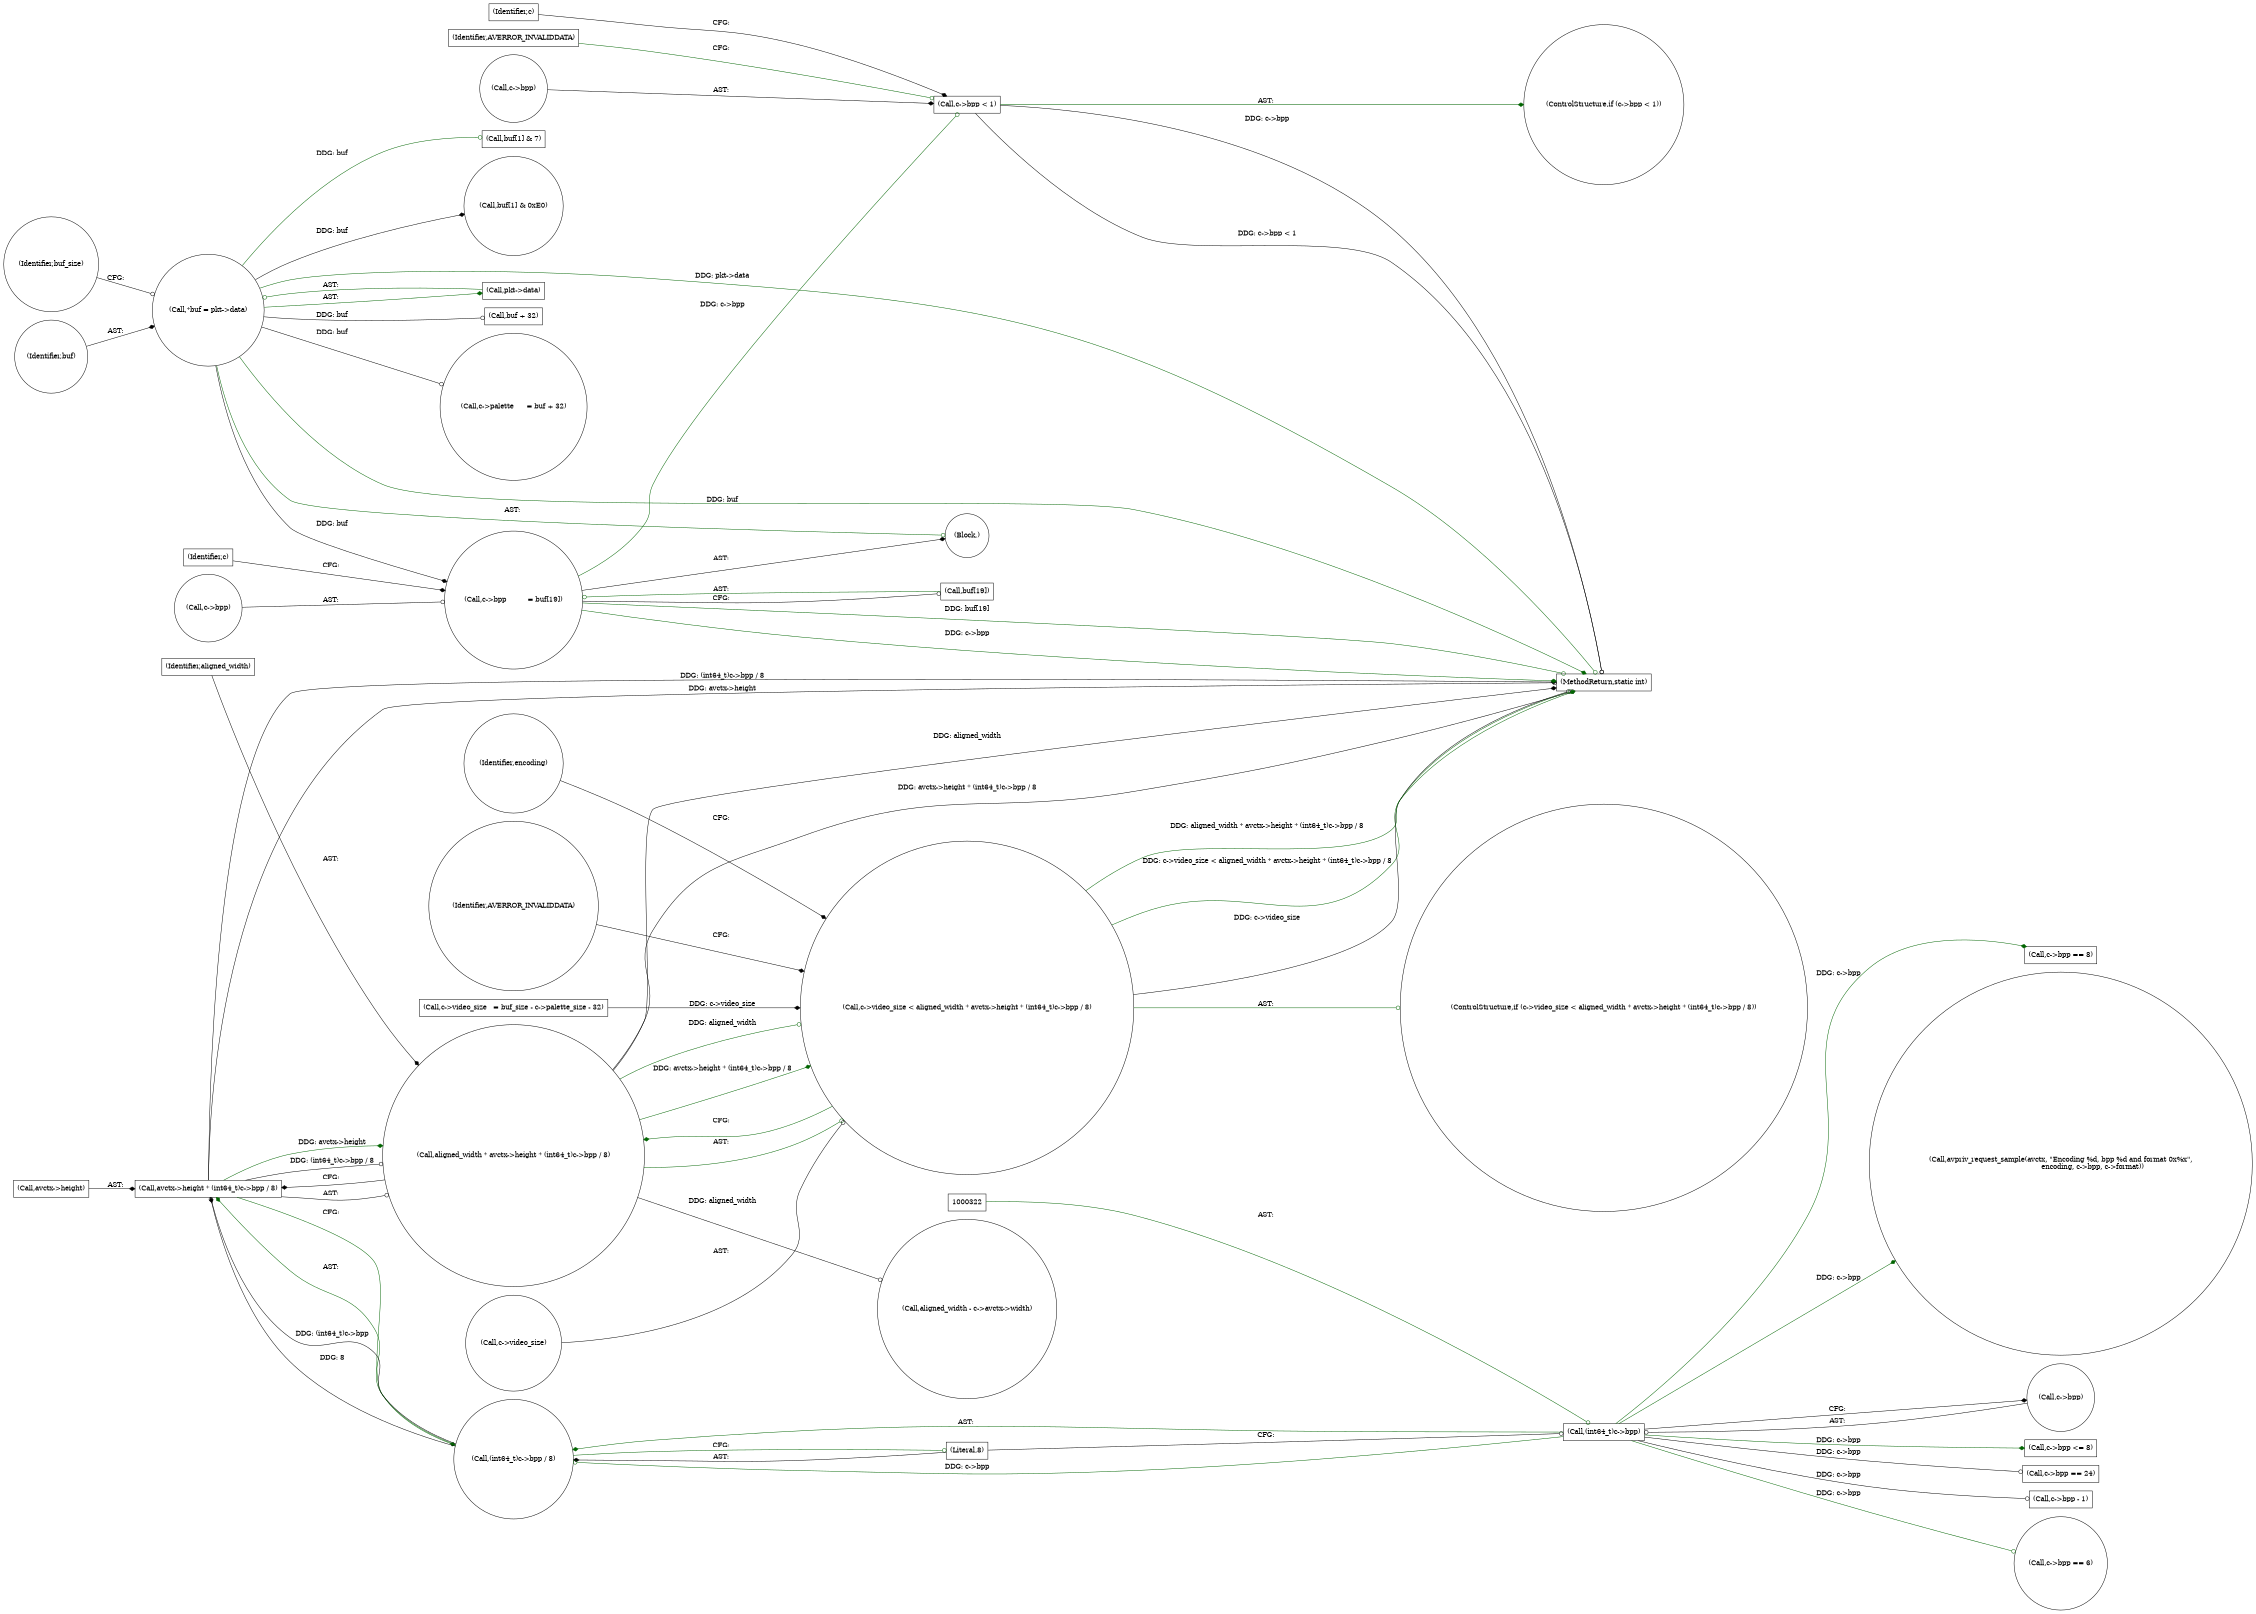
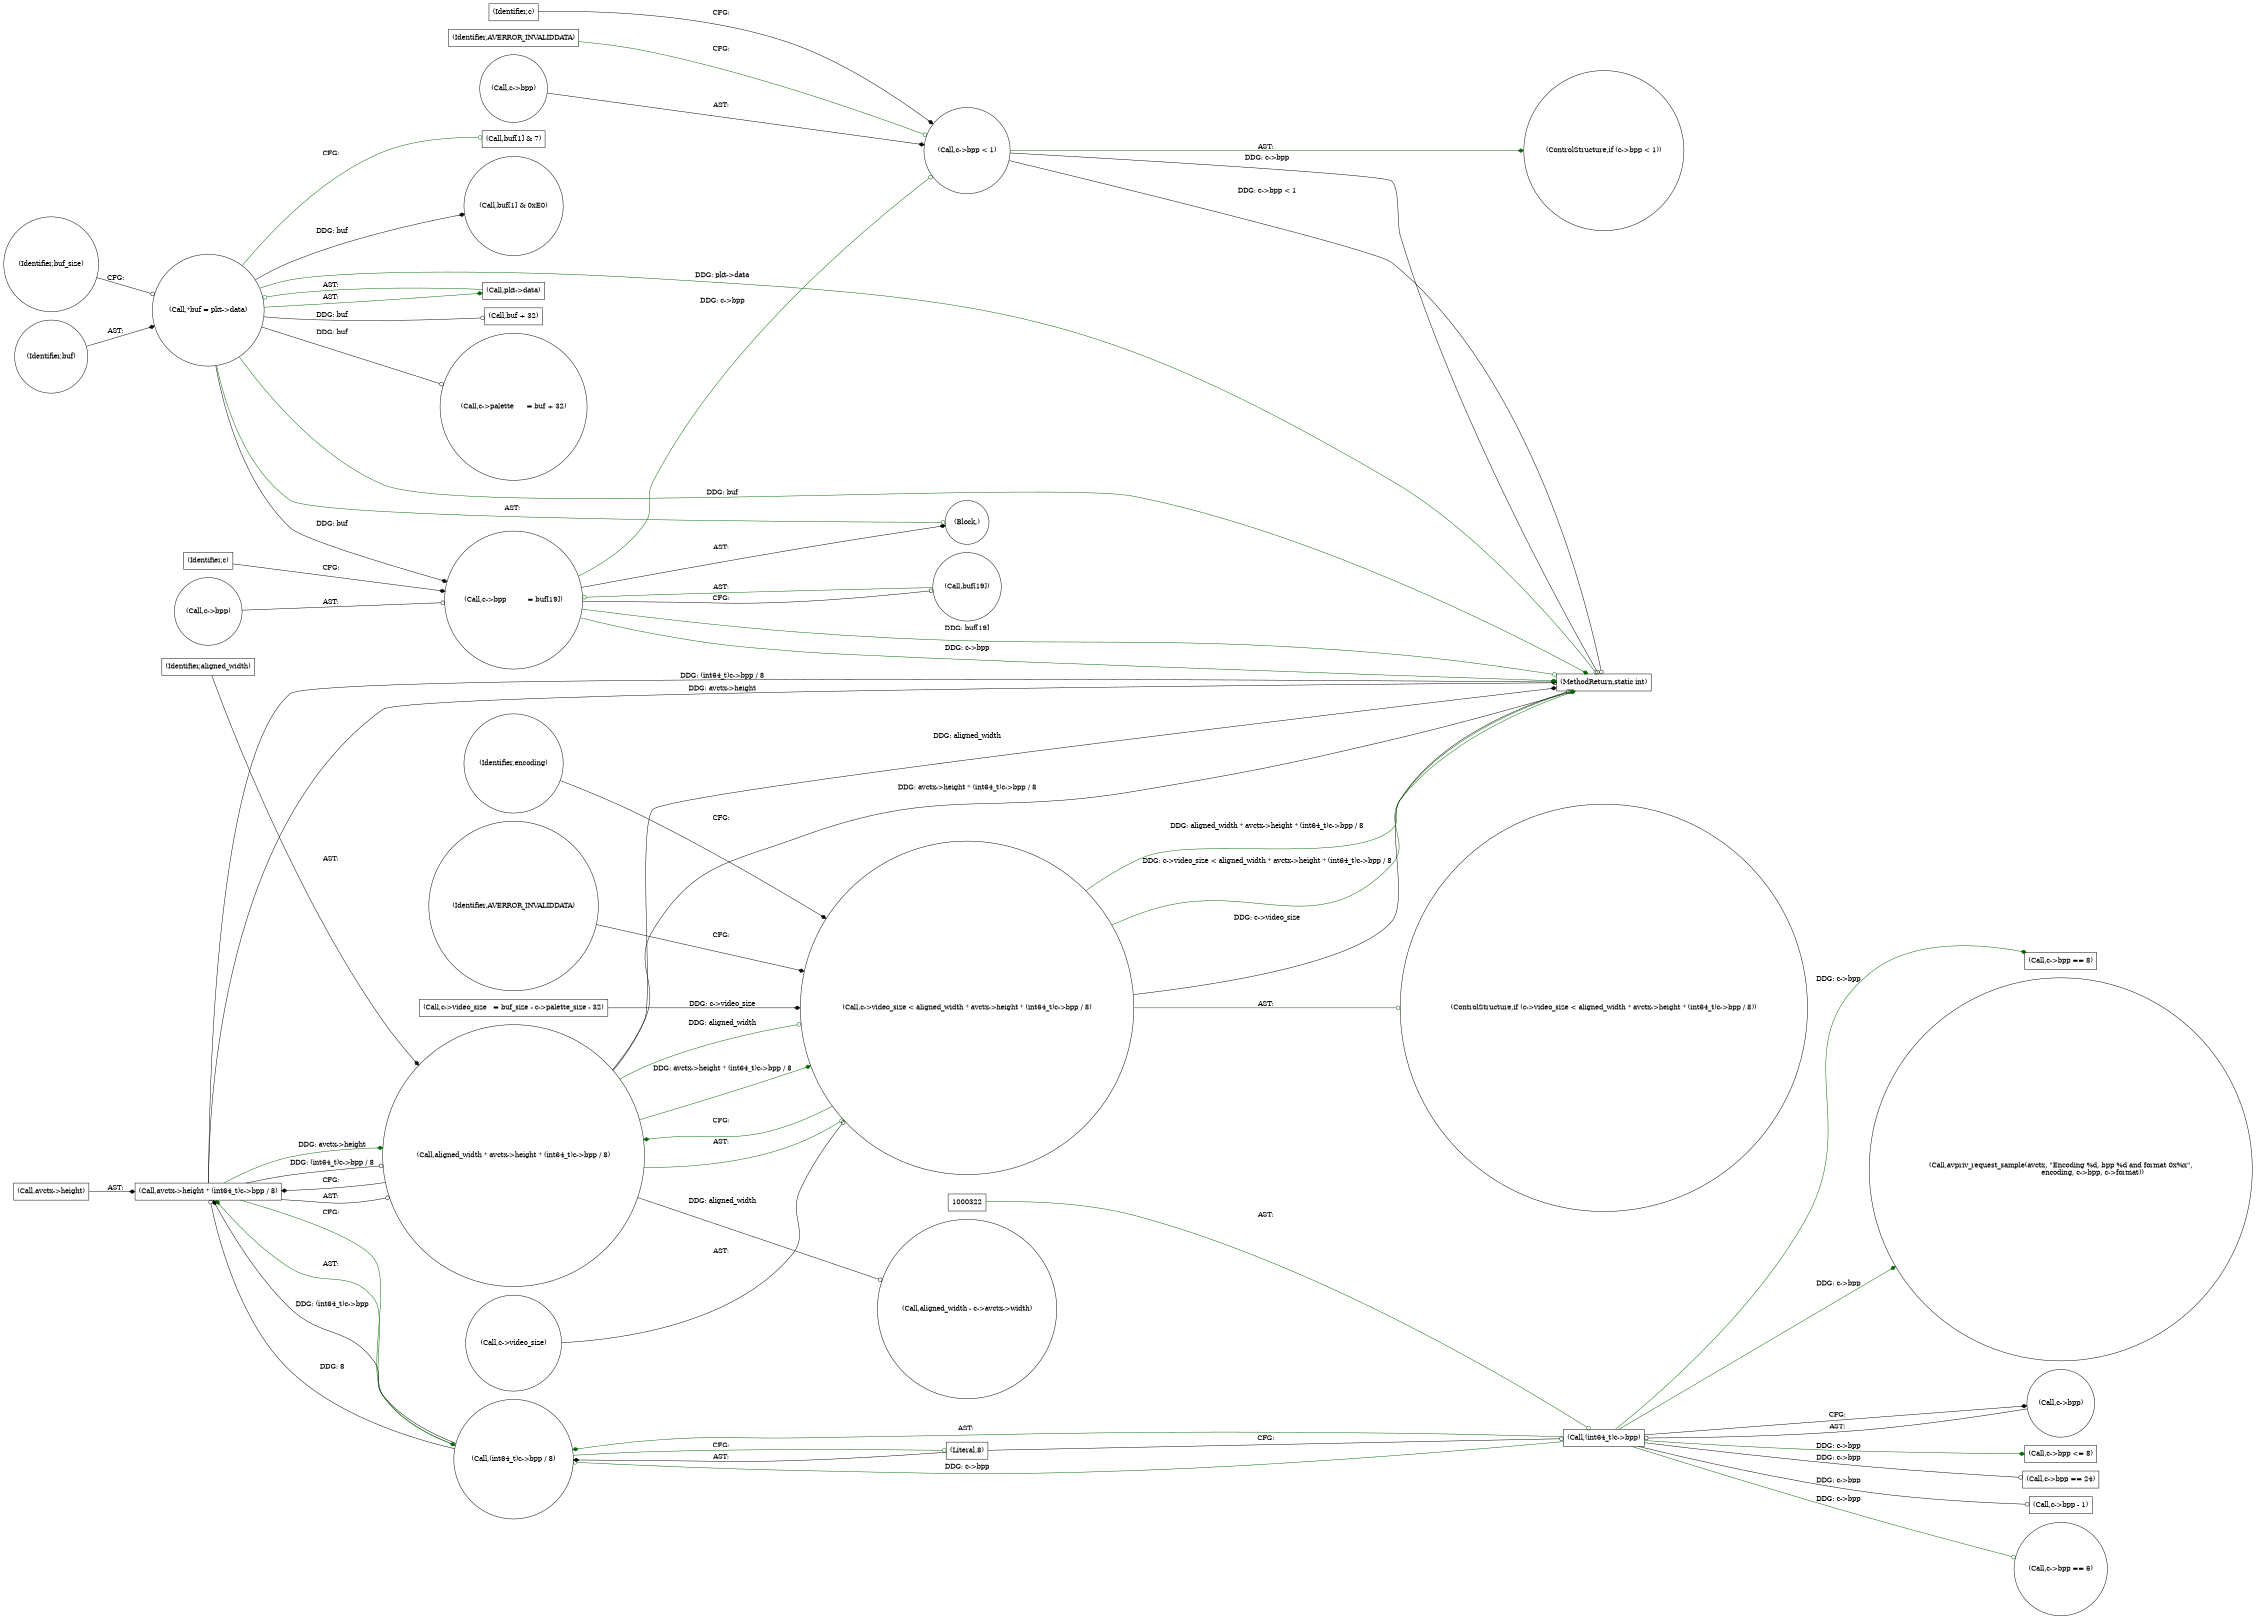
(967, 105) -> (967, 151)
(332, 154) -> (332, 154)
(967, 592) -> (967, 587)
